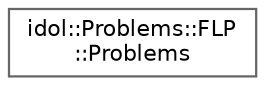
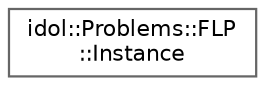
(133, 43) -> (133, 43)
